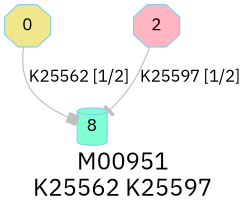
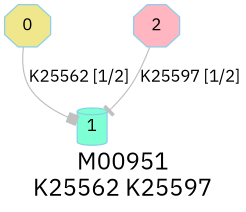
(92, 127) -> (92, 127)
